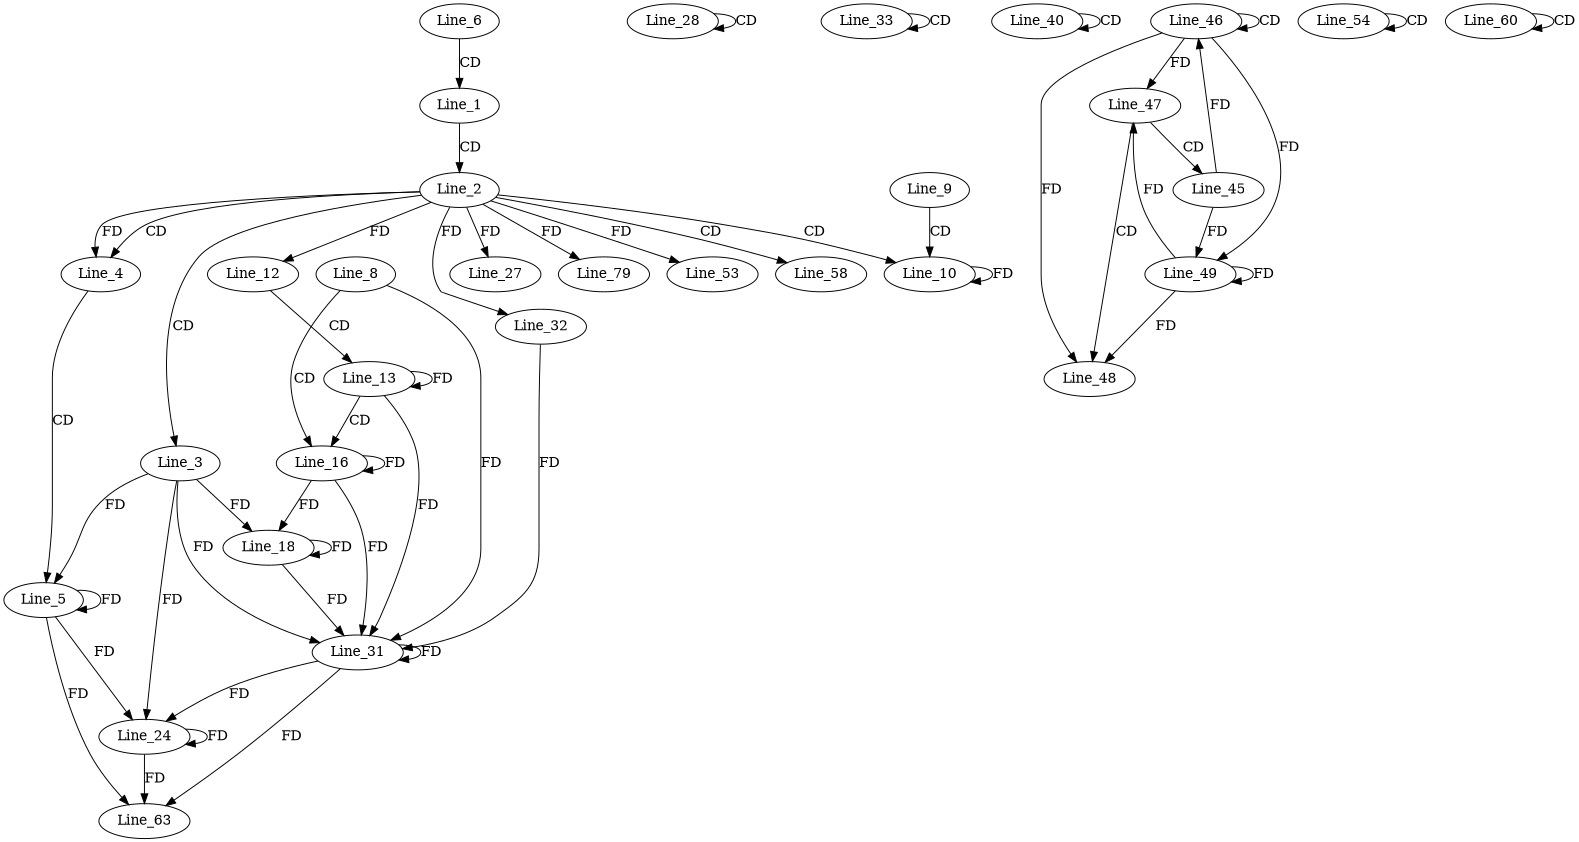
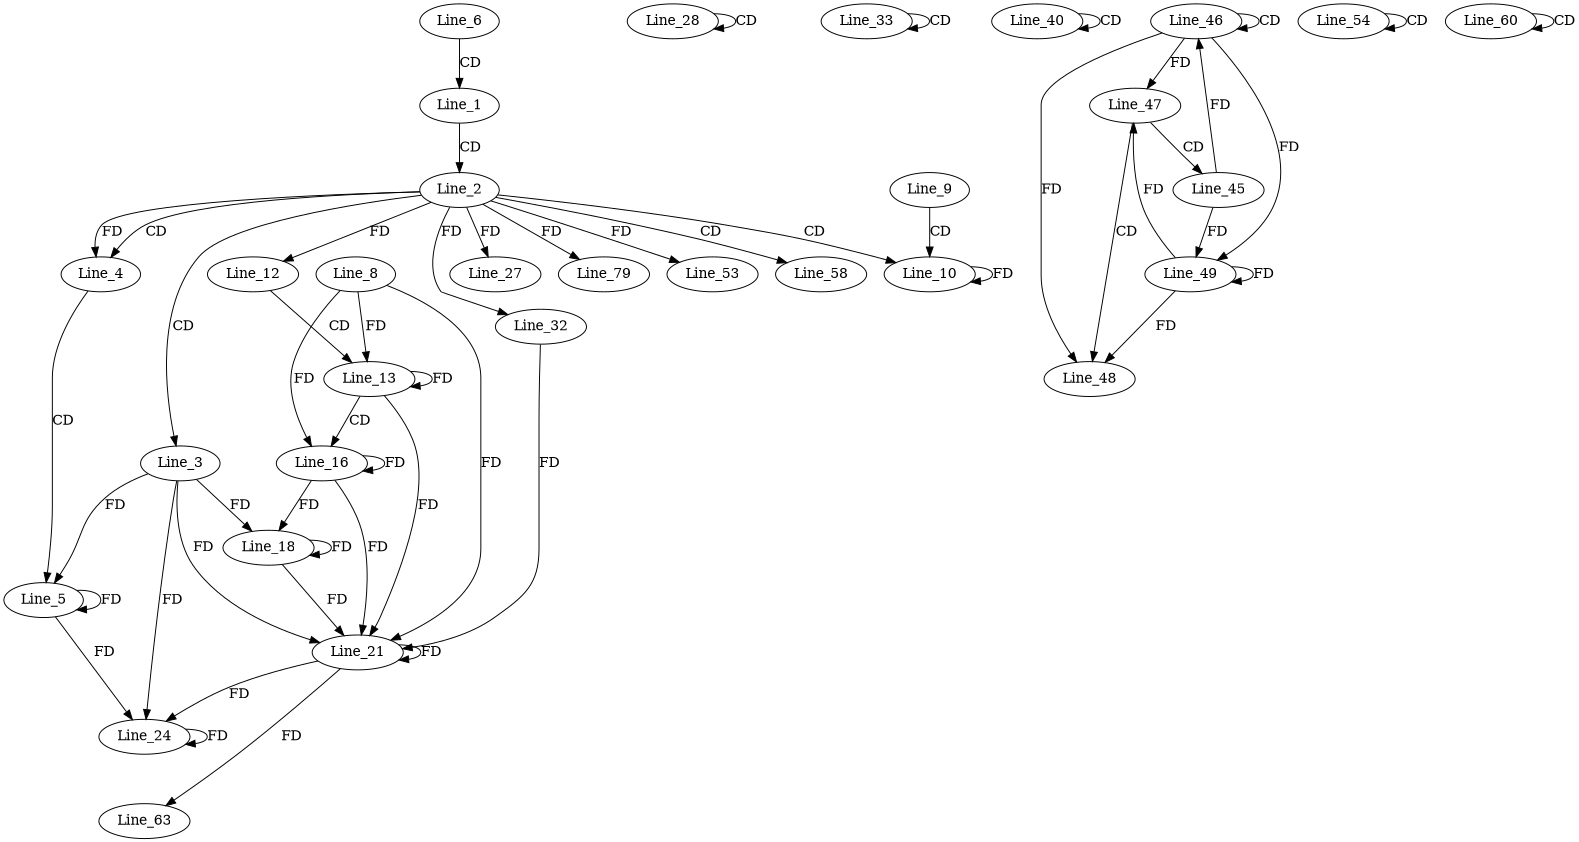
none -> (362, 322)
(304, 379) -> (304, 379)
(358, 652) -> (358, 652)
(72, 713) -> none
(144, 774) -> none
